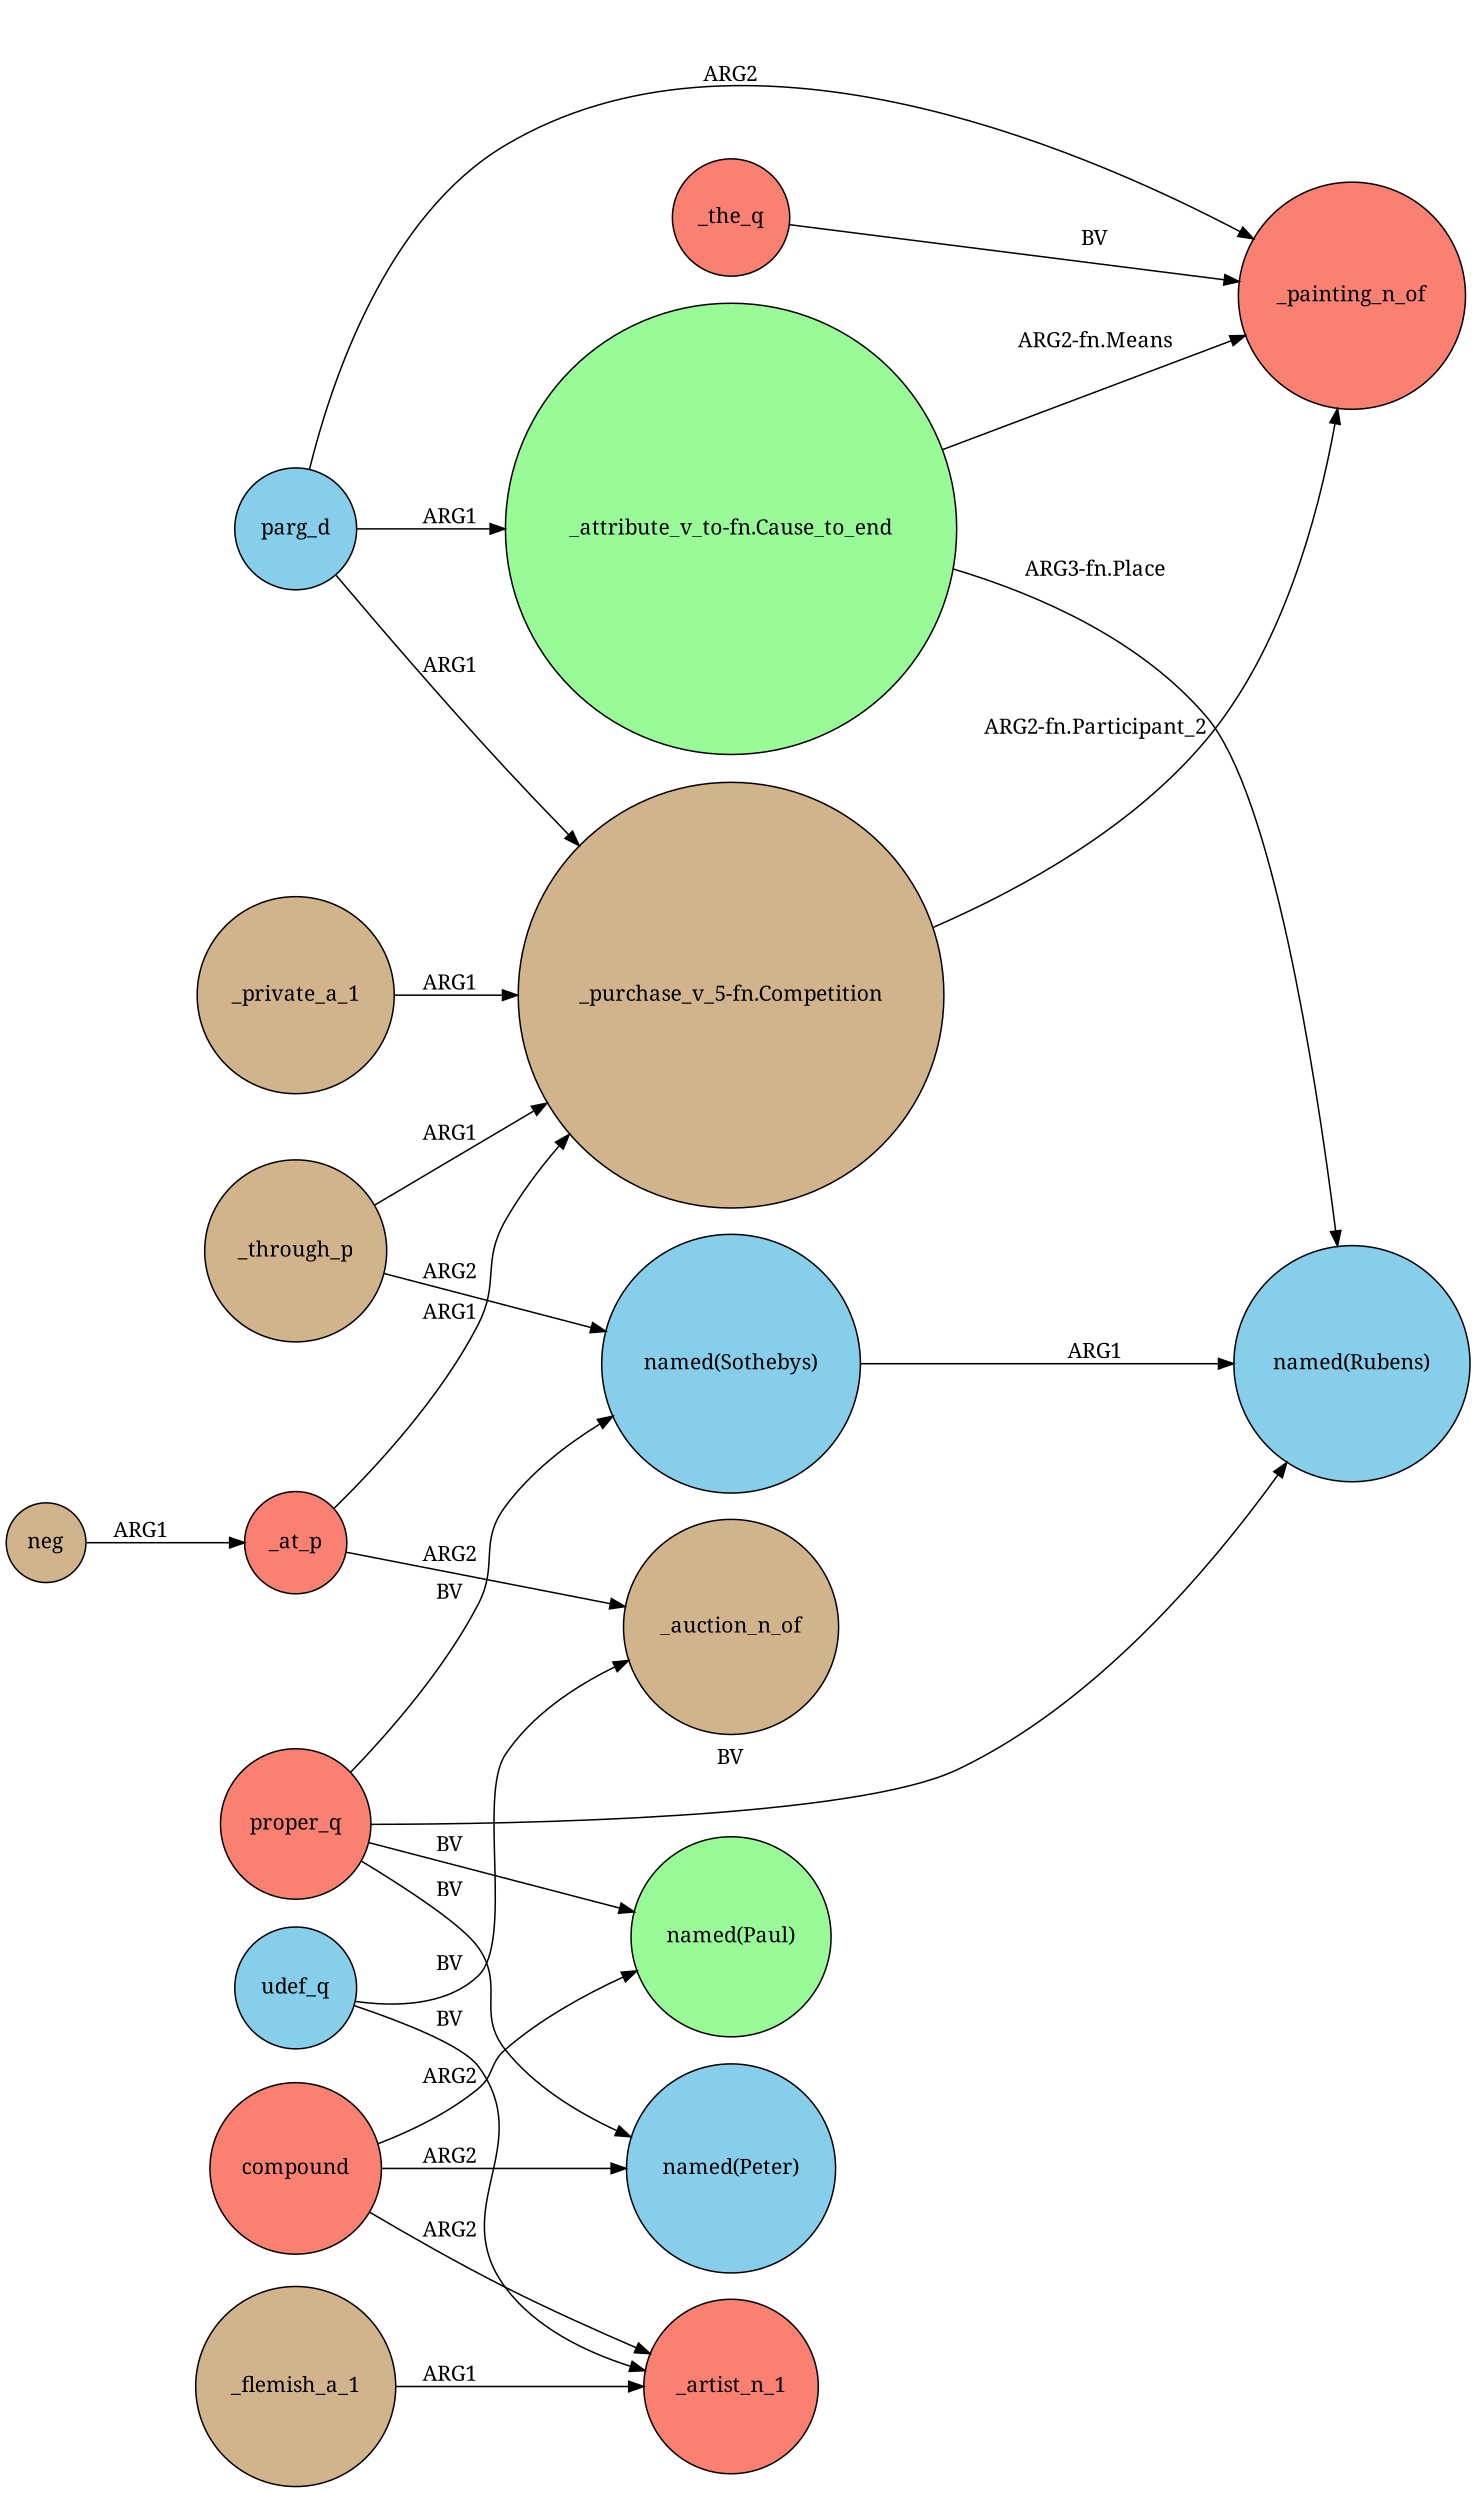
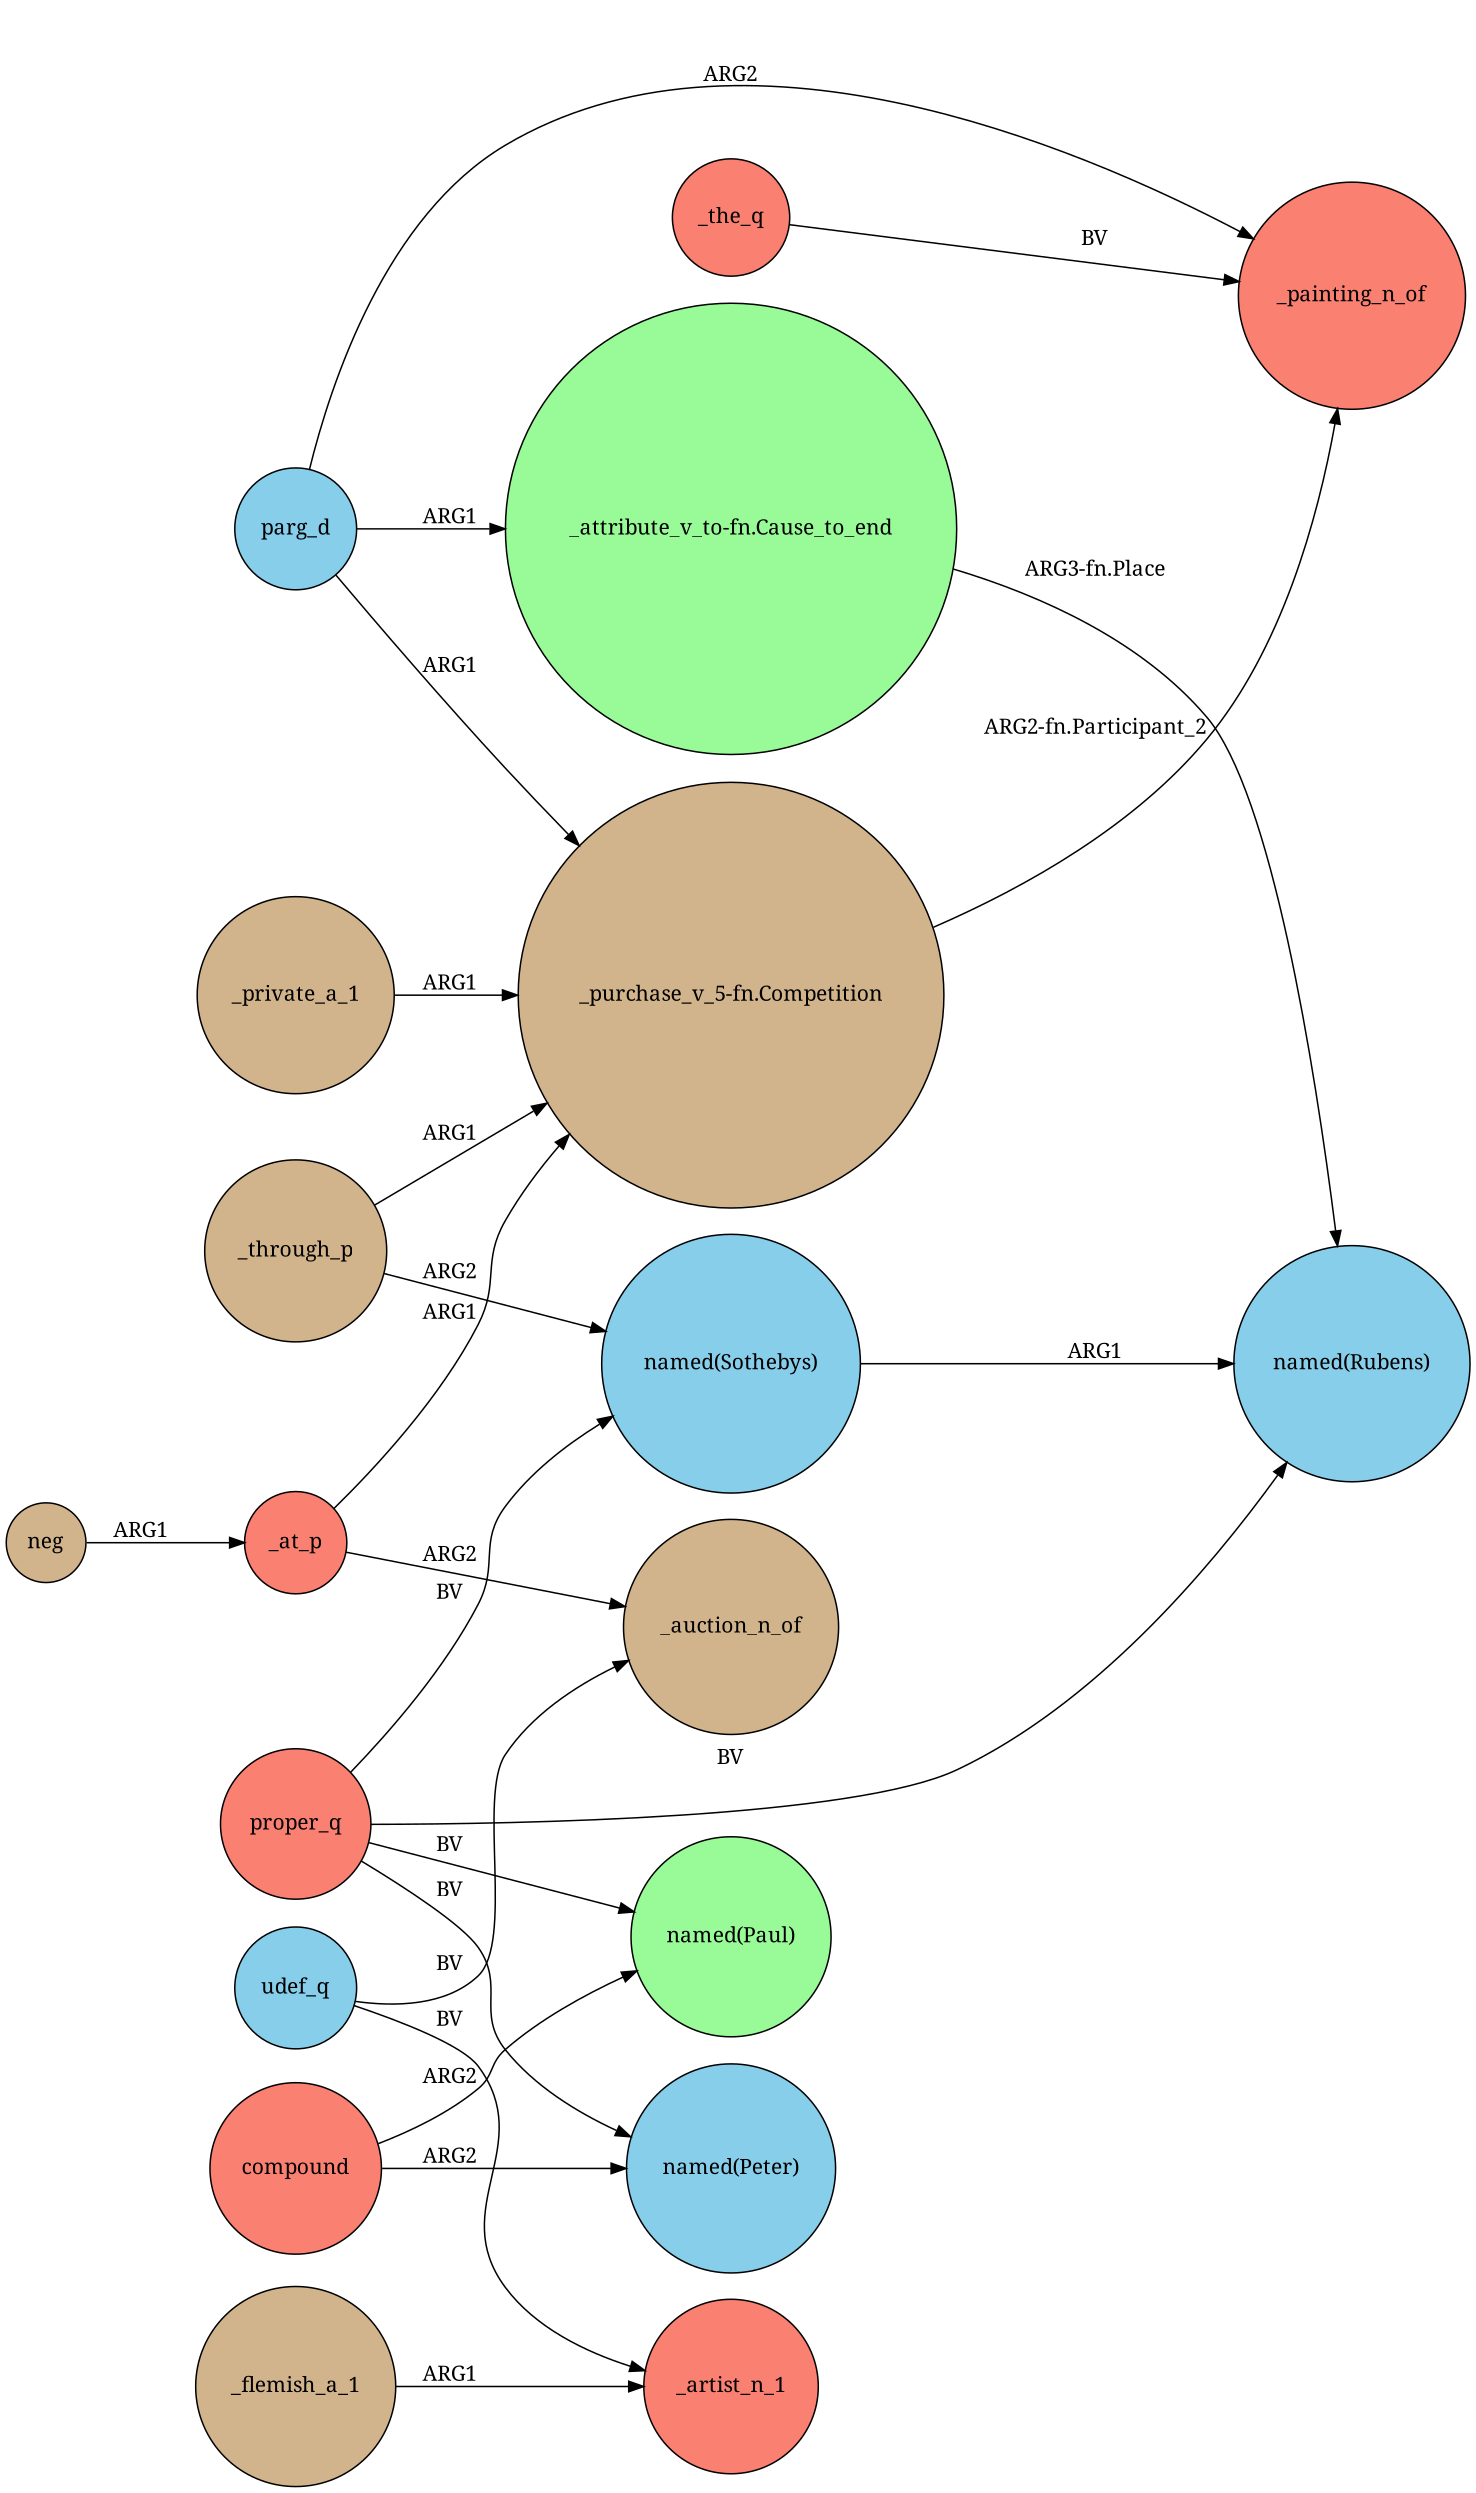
(1087, 395) -> none
(487, 2278) -> none
